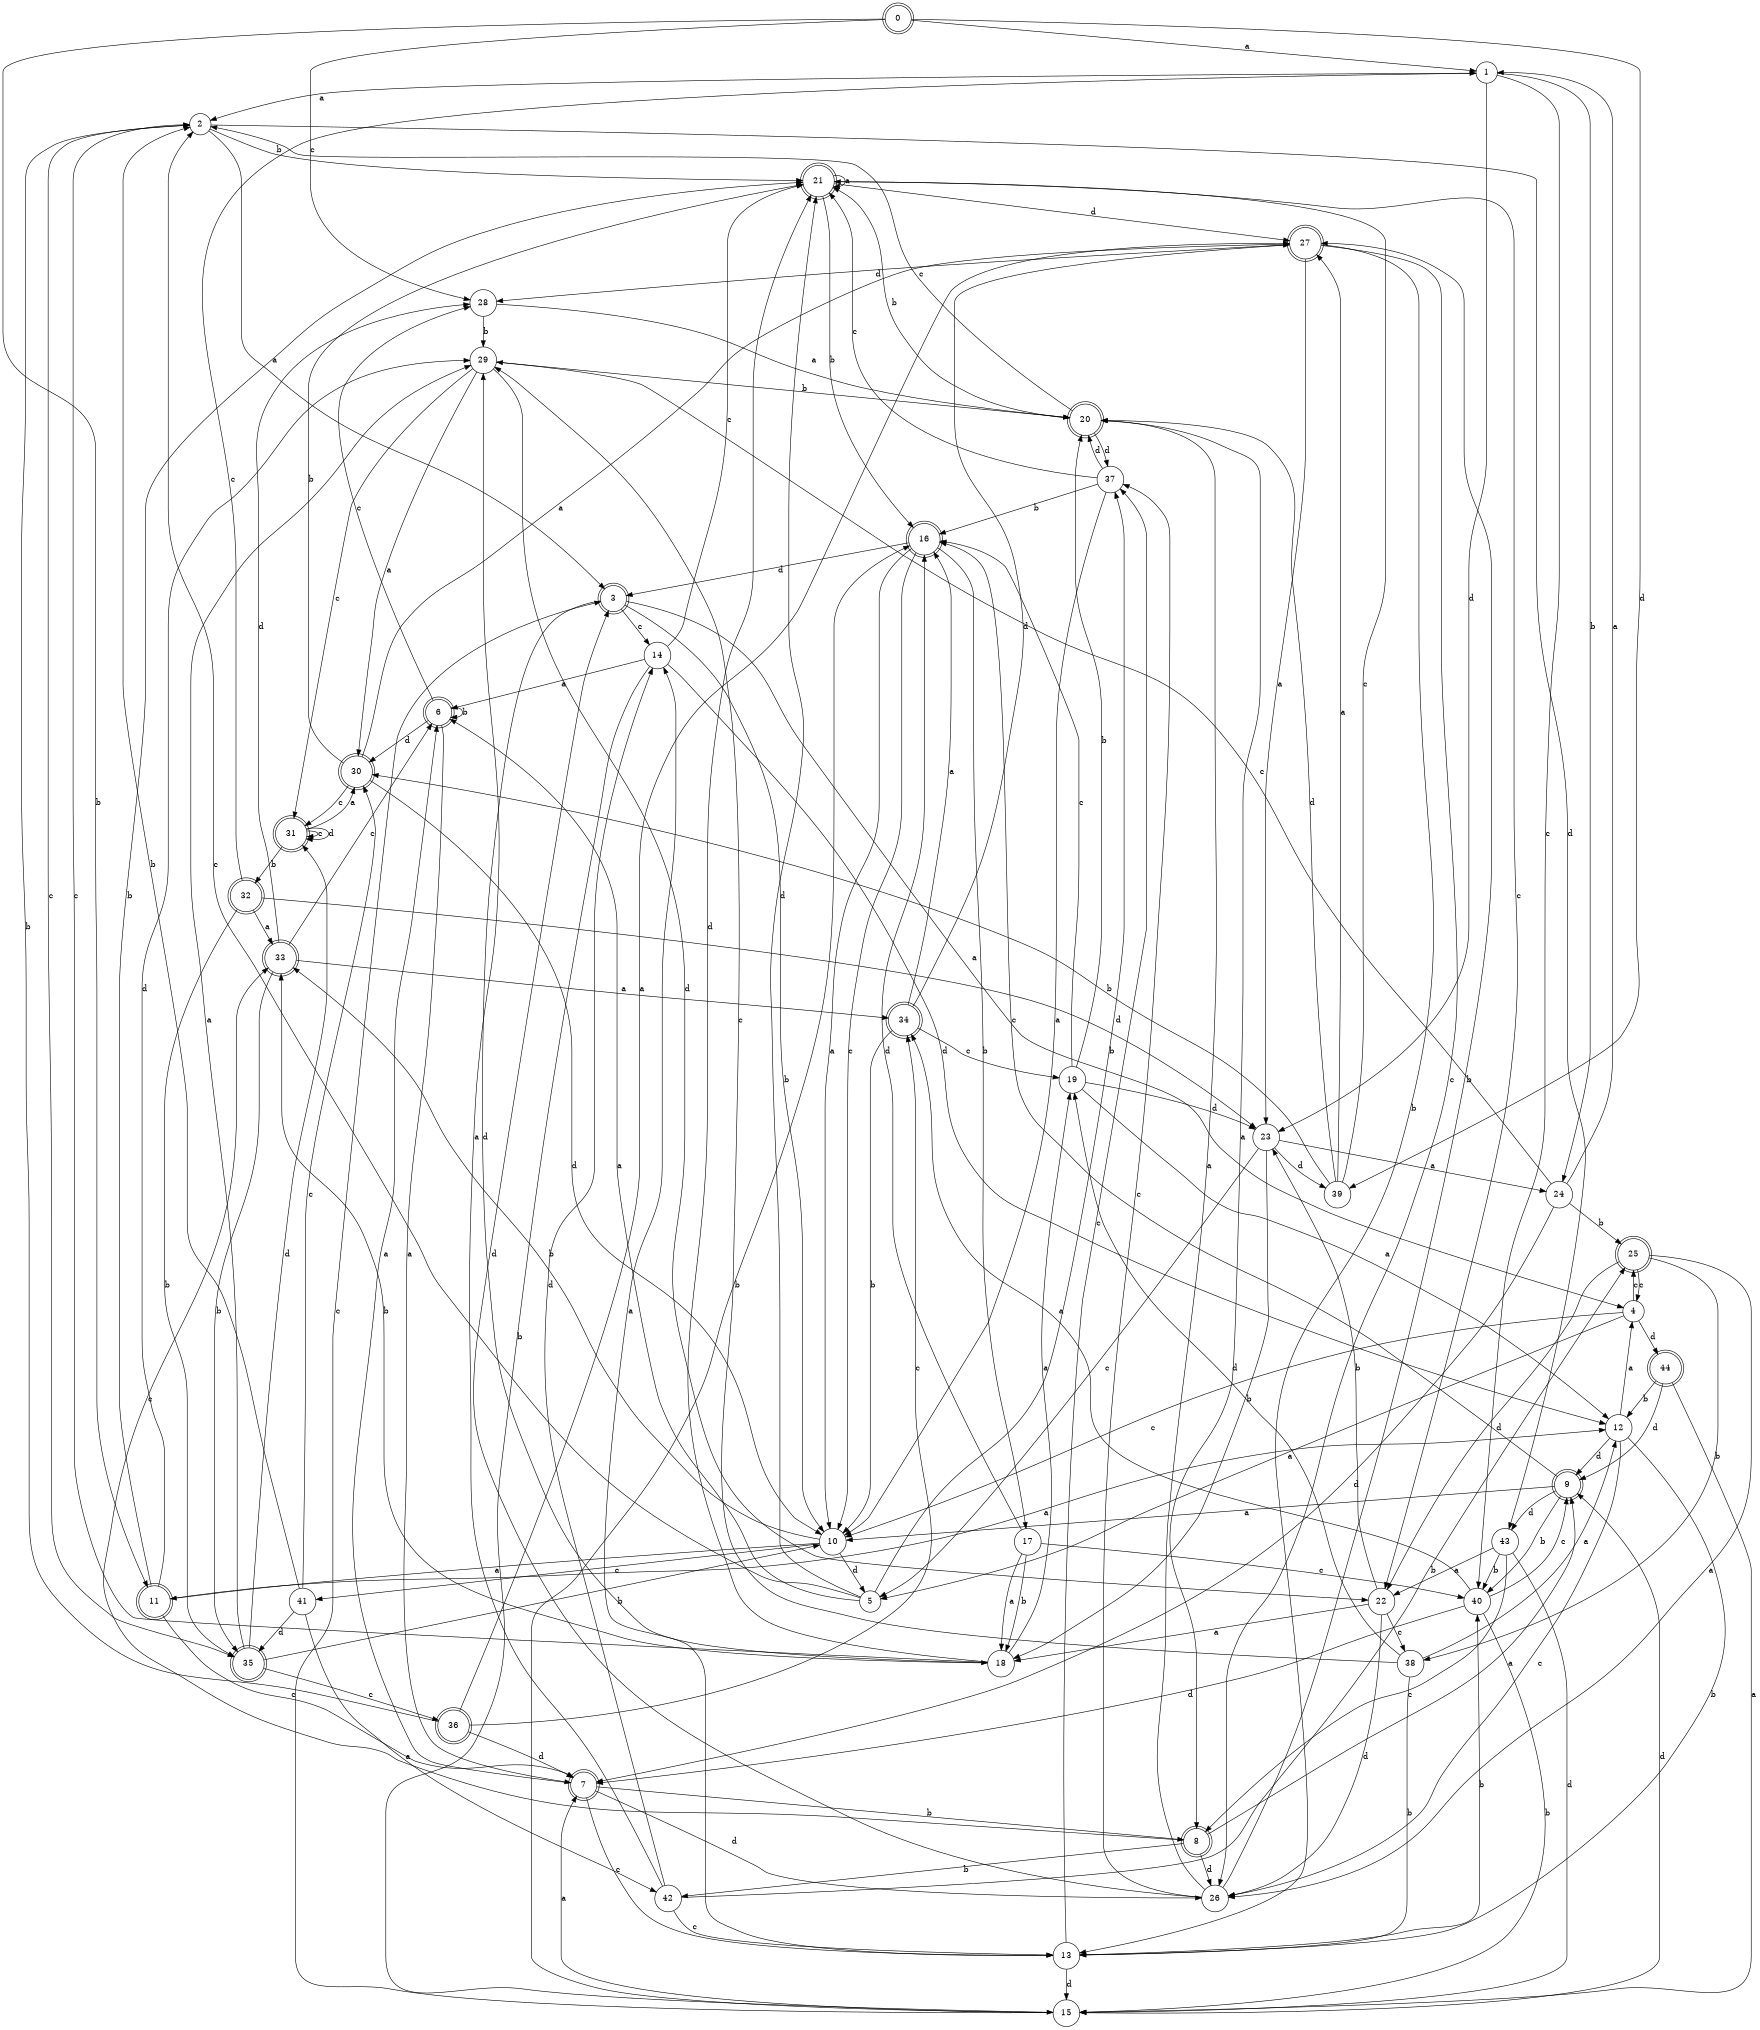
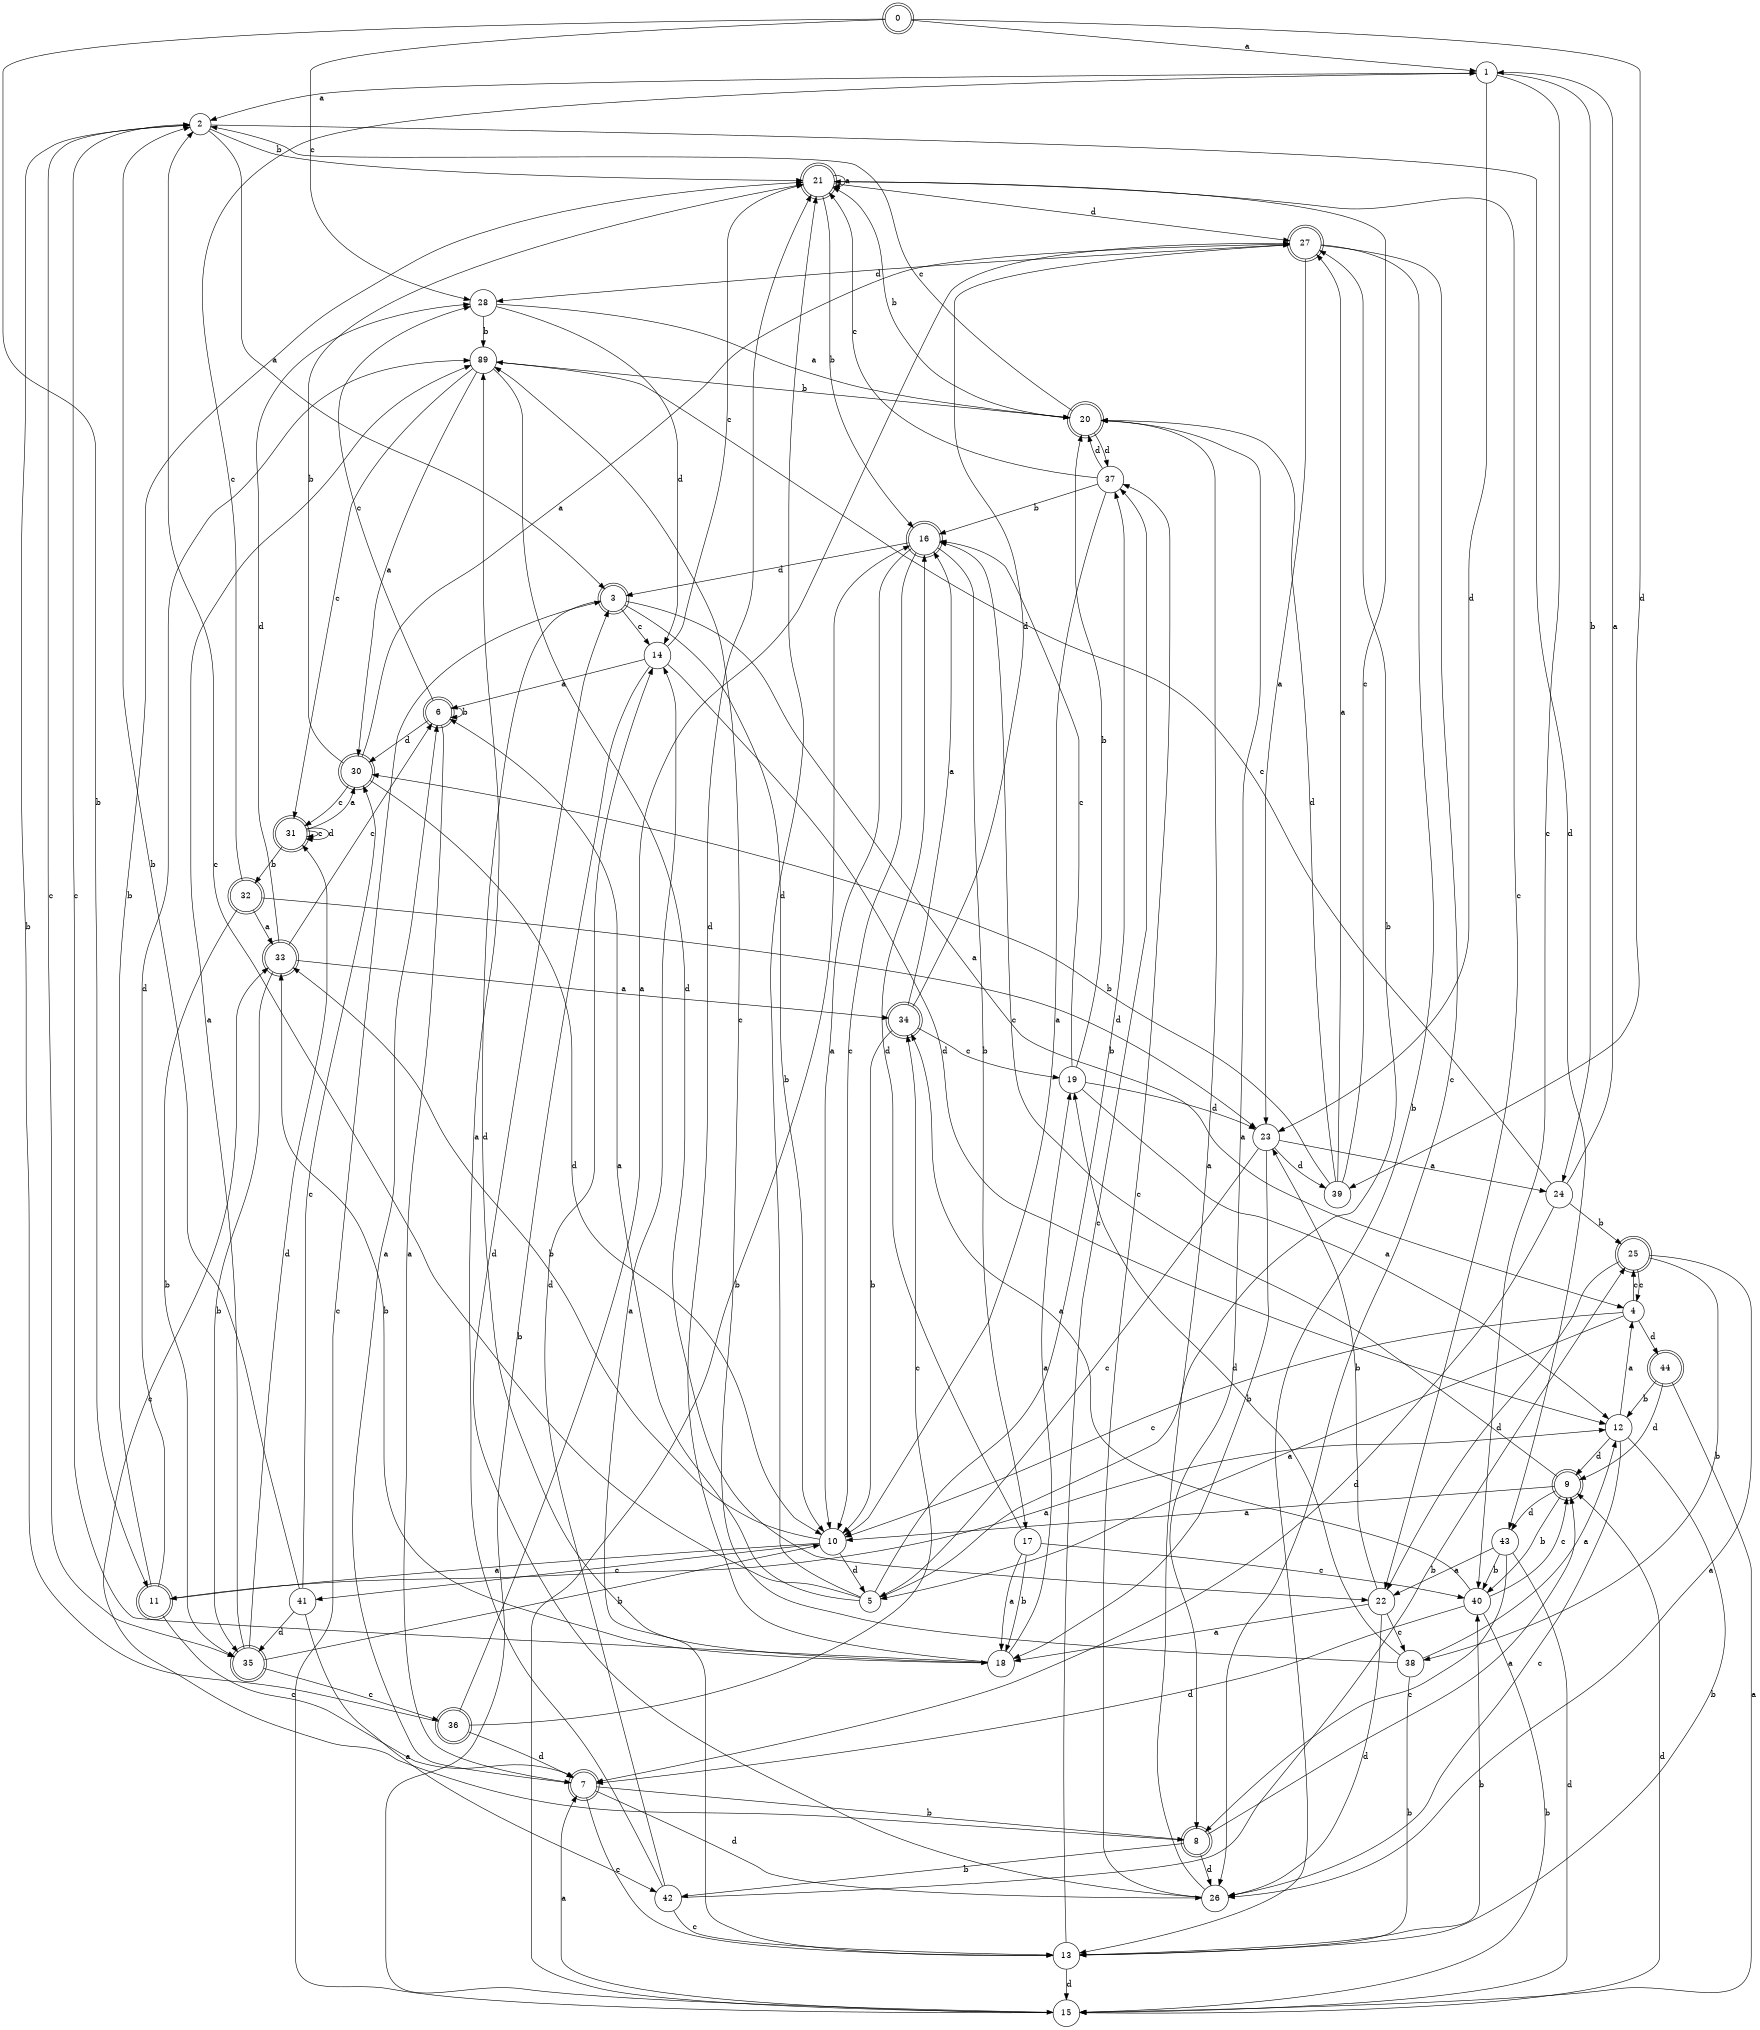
(483, 360) -> (483, 360)
none -> (672, 422)
(1473, 1032) -> (1392, 1044)
